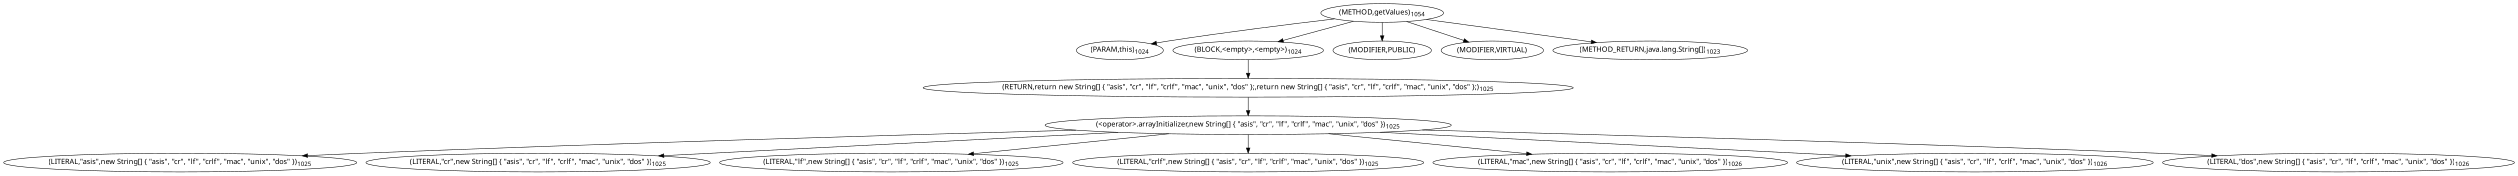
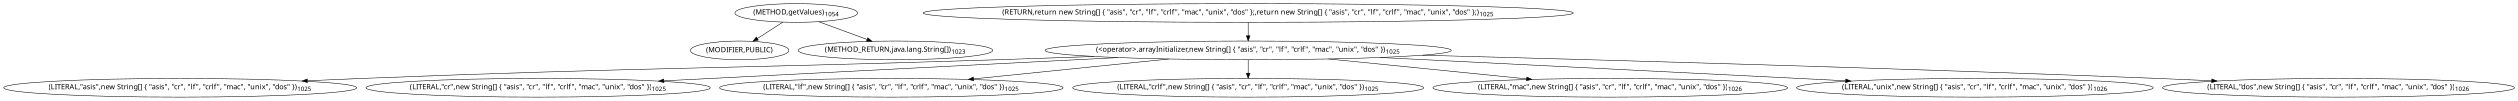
(1120, 50) -> none
(1248, 50) -> none
(1492, 50) -> none
